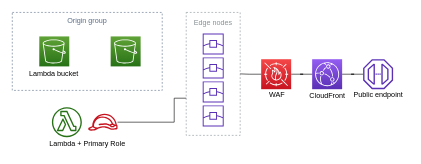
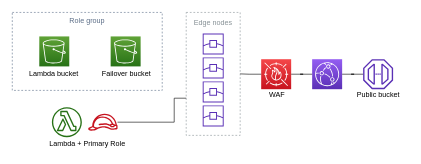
(87, 20) -> (87, 20)
none -> (126, 74)
(379, 95) -> (379, 95)
(327, 96) -> none
